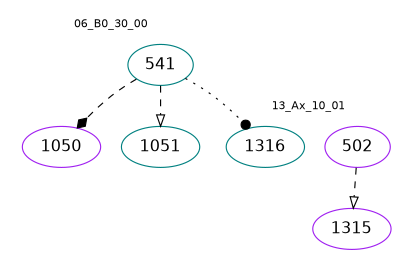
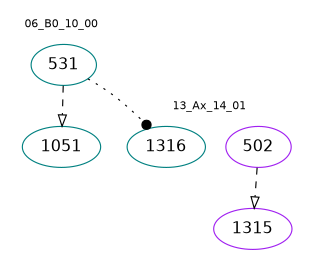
(111, 24) -> (62, 24)
(161, 65) -> (64, 65)
(309, 106) -> (210, 106)
(62, 147) -> none
